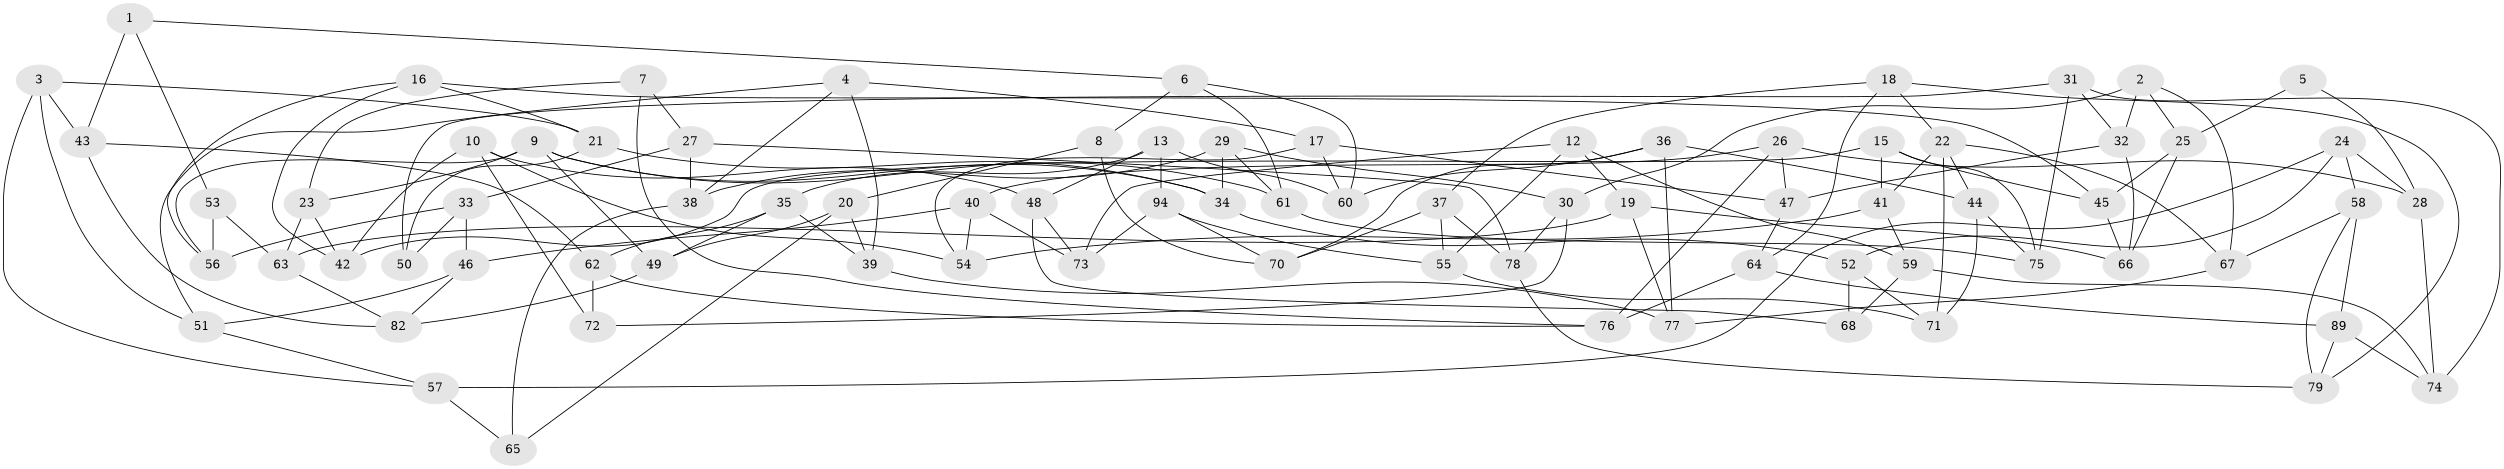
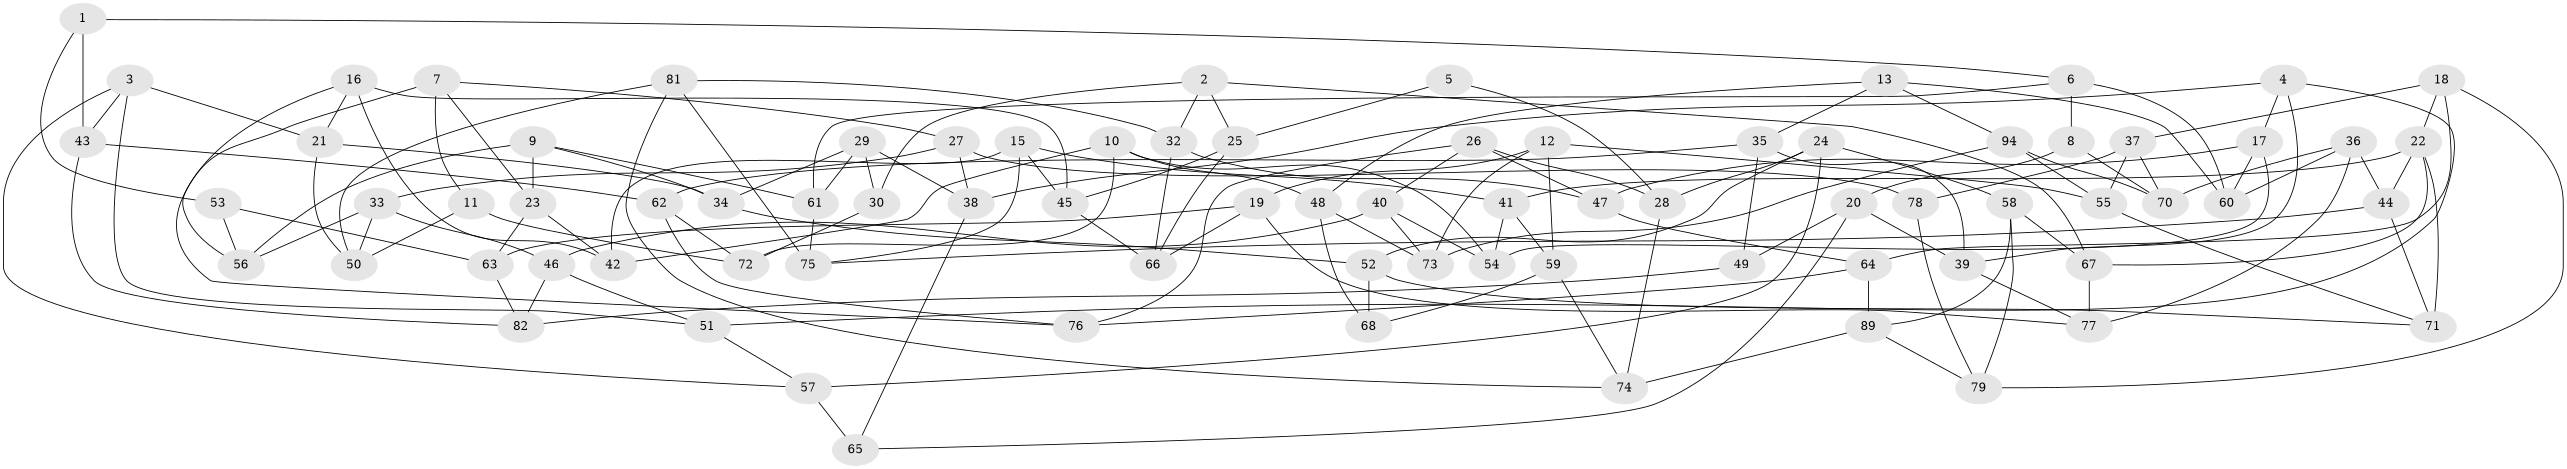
(2071, 80) -> (674, 80)
none -> (471, 204)
(595, 204) -> none
(1541, 234) -> none
